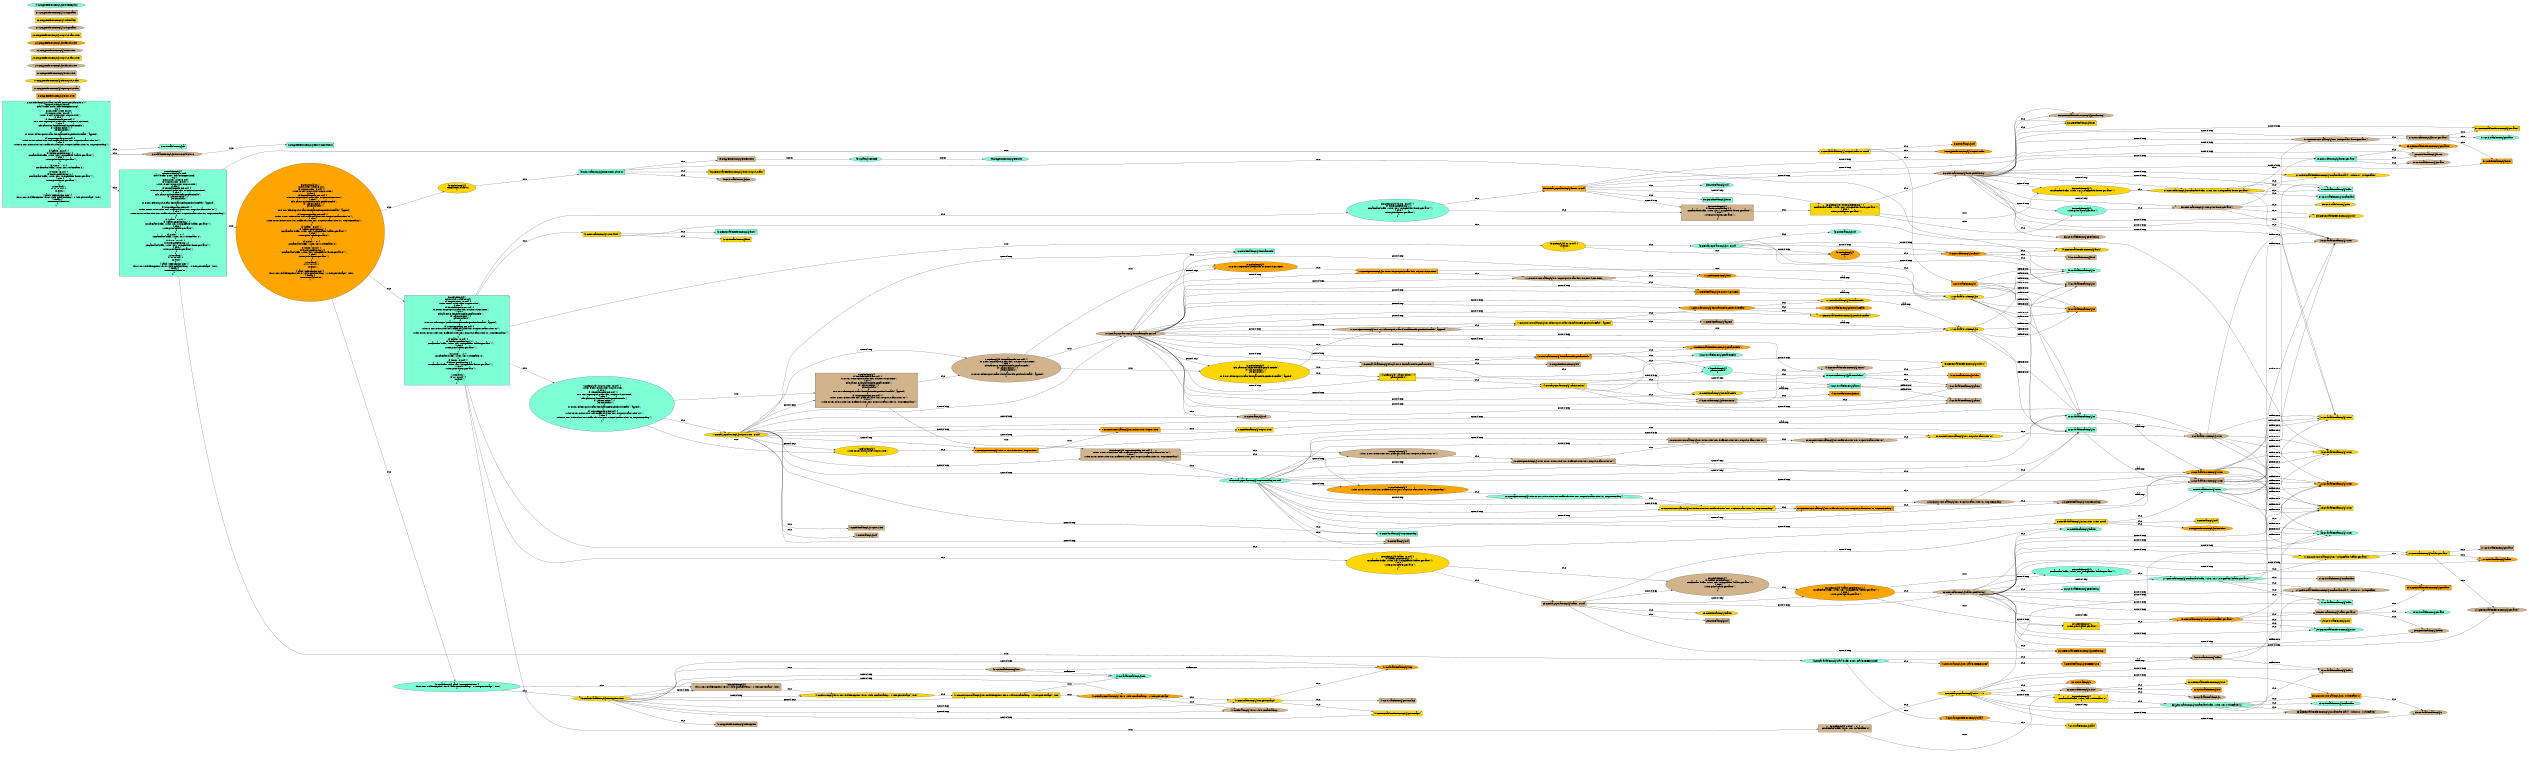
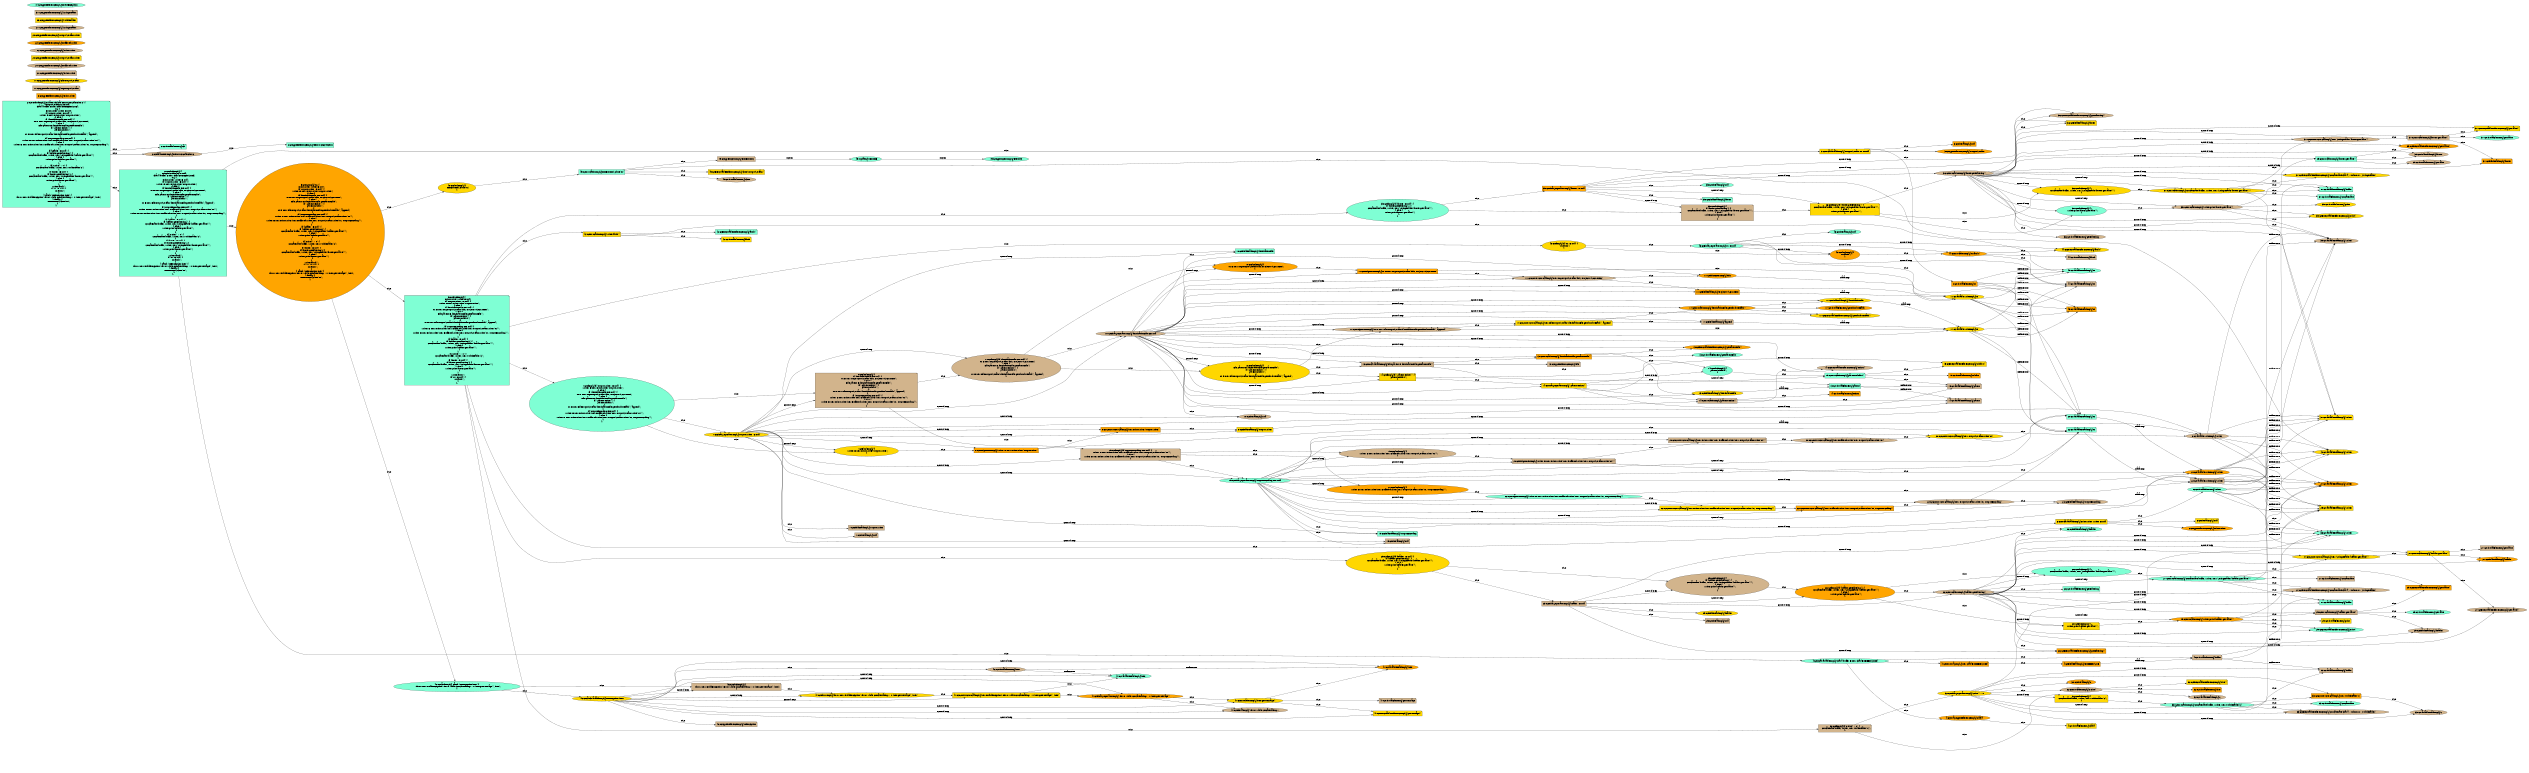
(2274, 420) -> (2274, 420)
